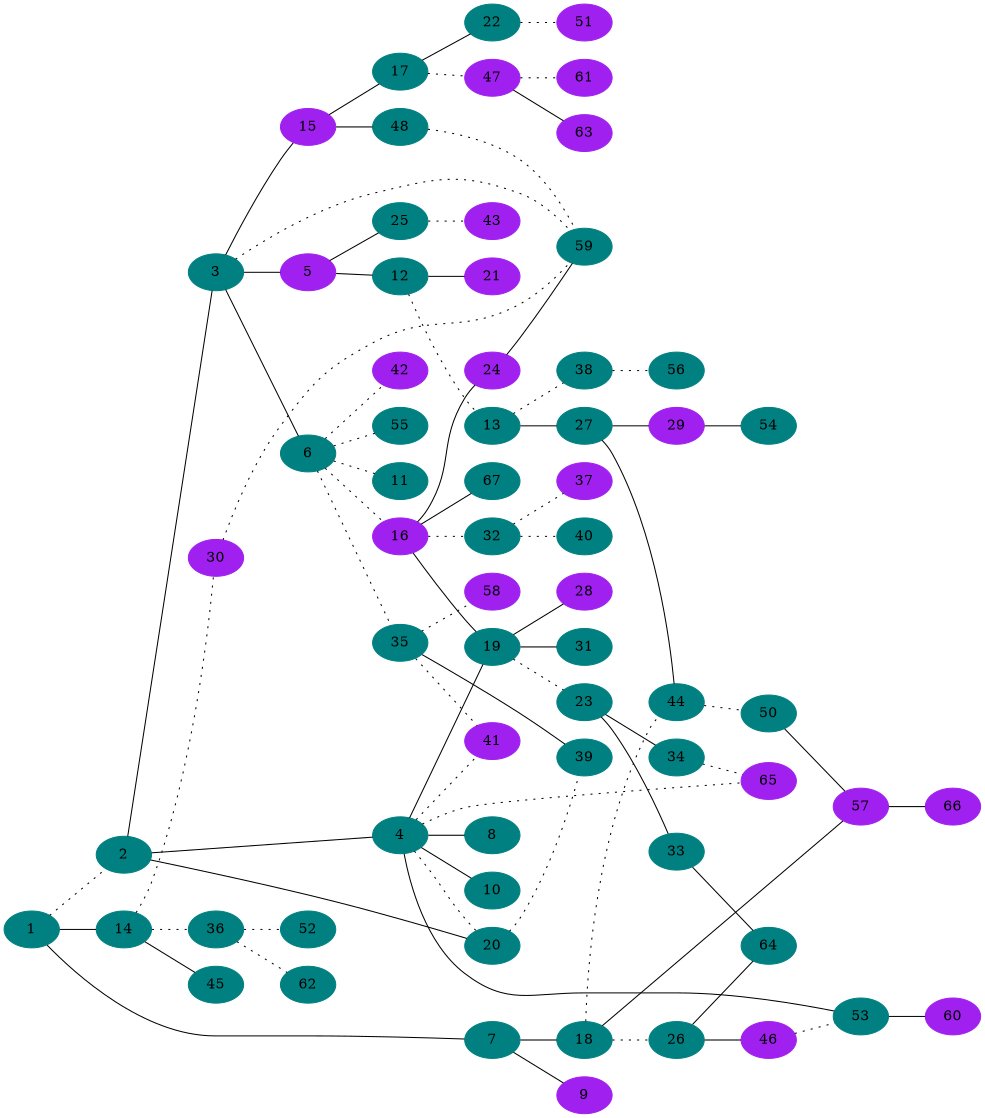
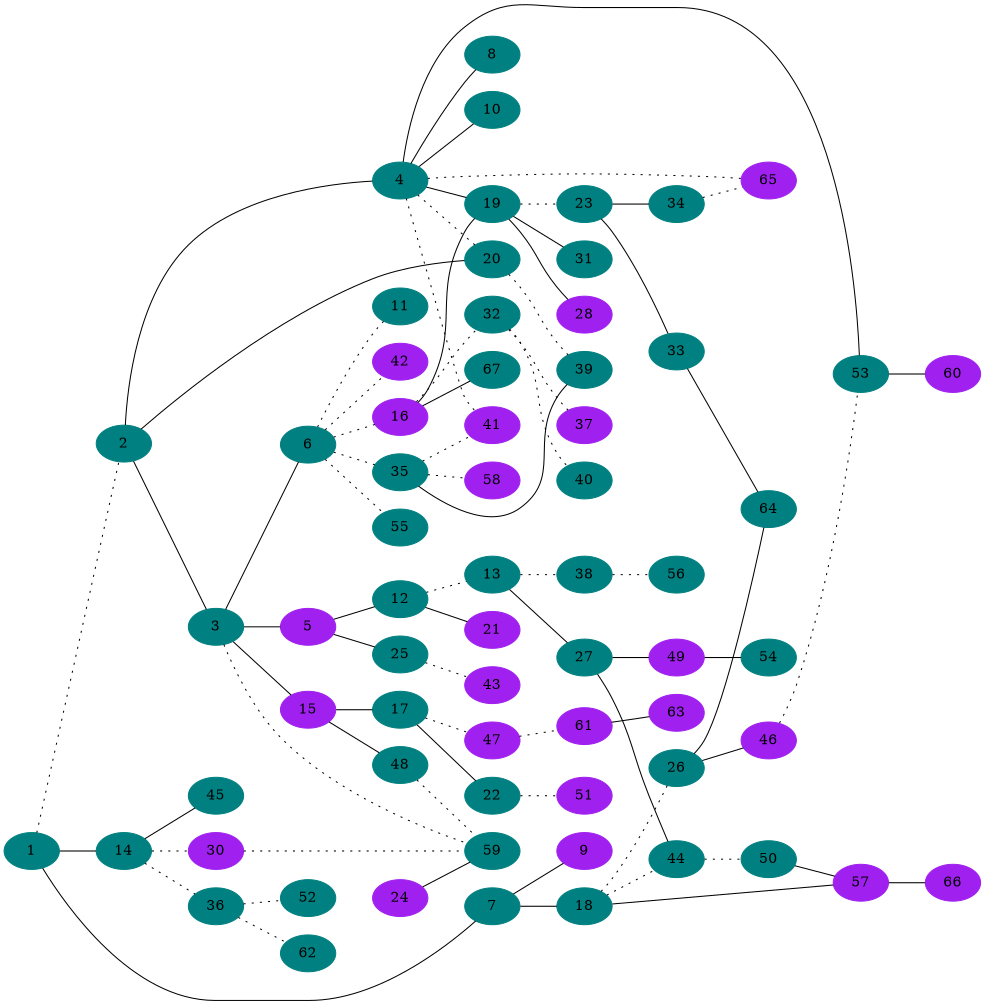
(538, 105) -> (630, 719)
(677, 426) -> (677, 658)
(446, 453) -> none
